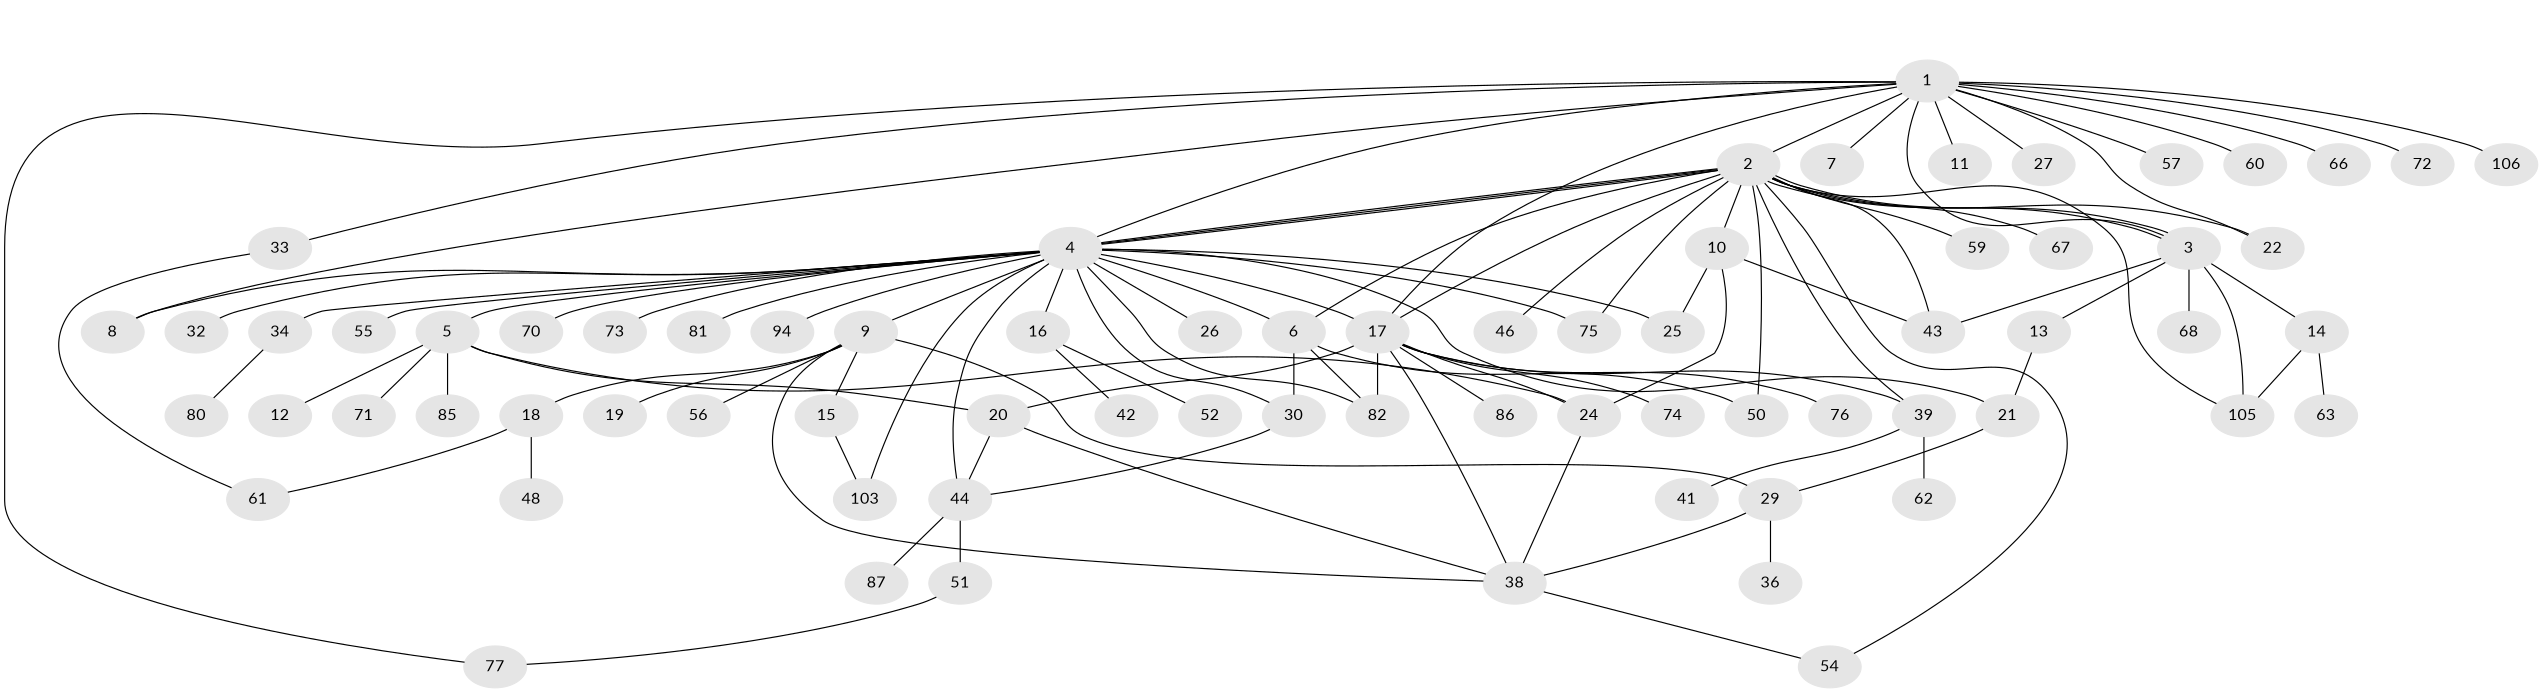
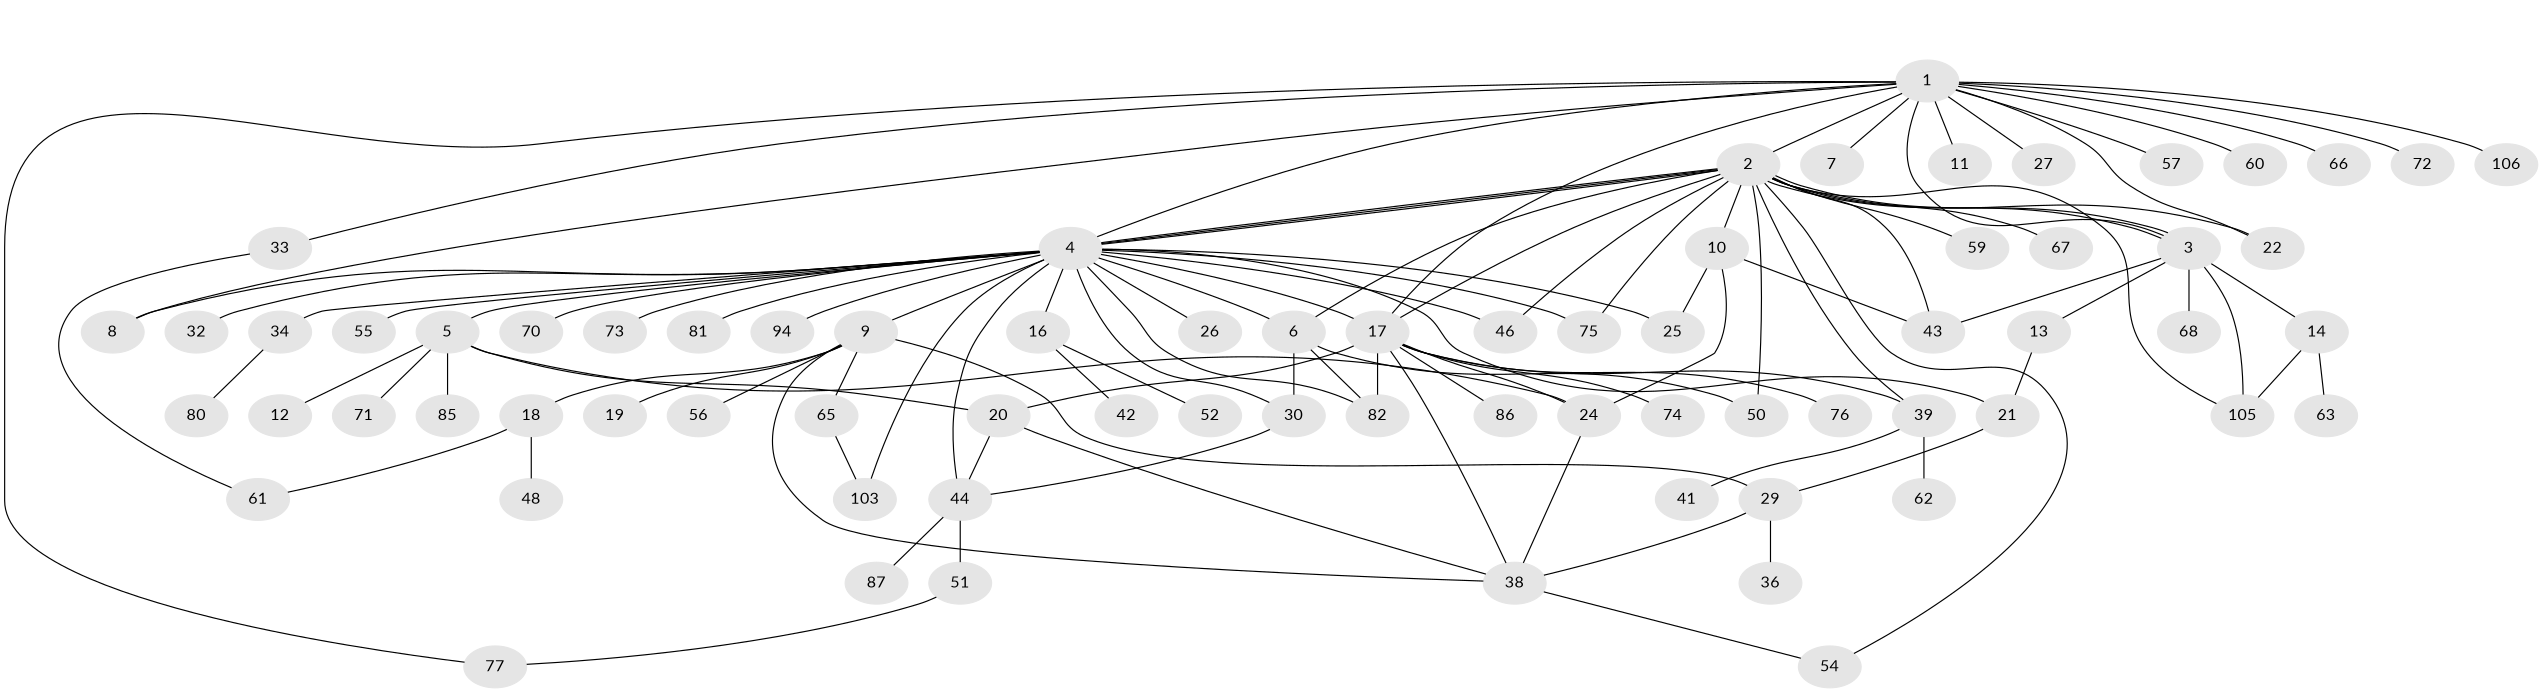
none -> (1283, 274)
(827, 416) -> (827, 416)
